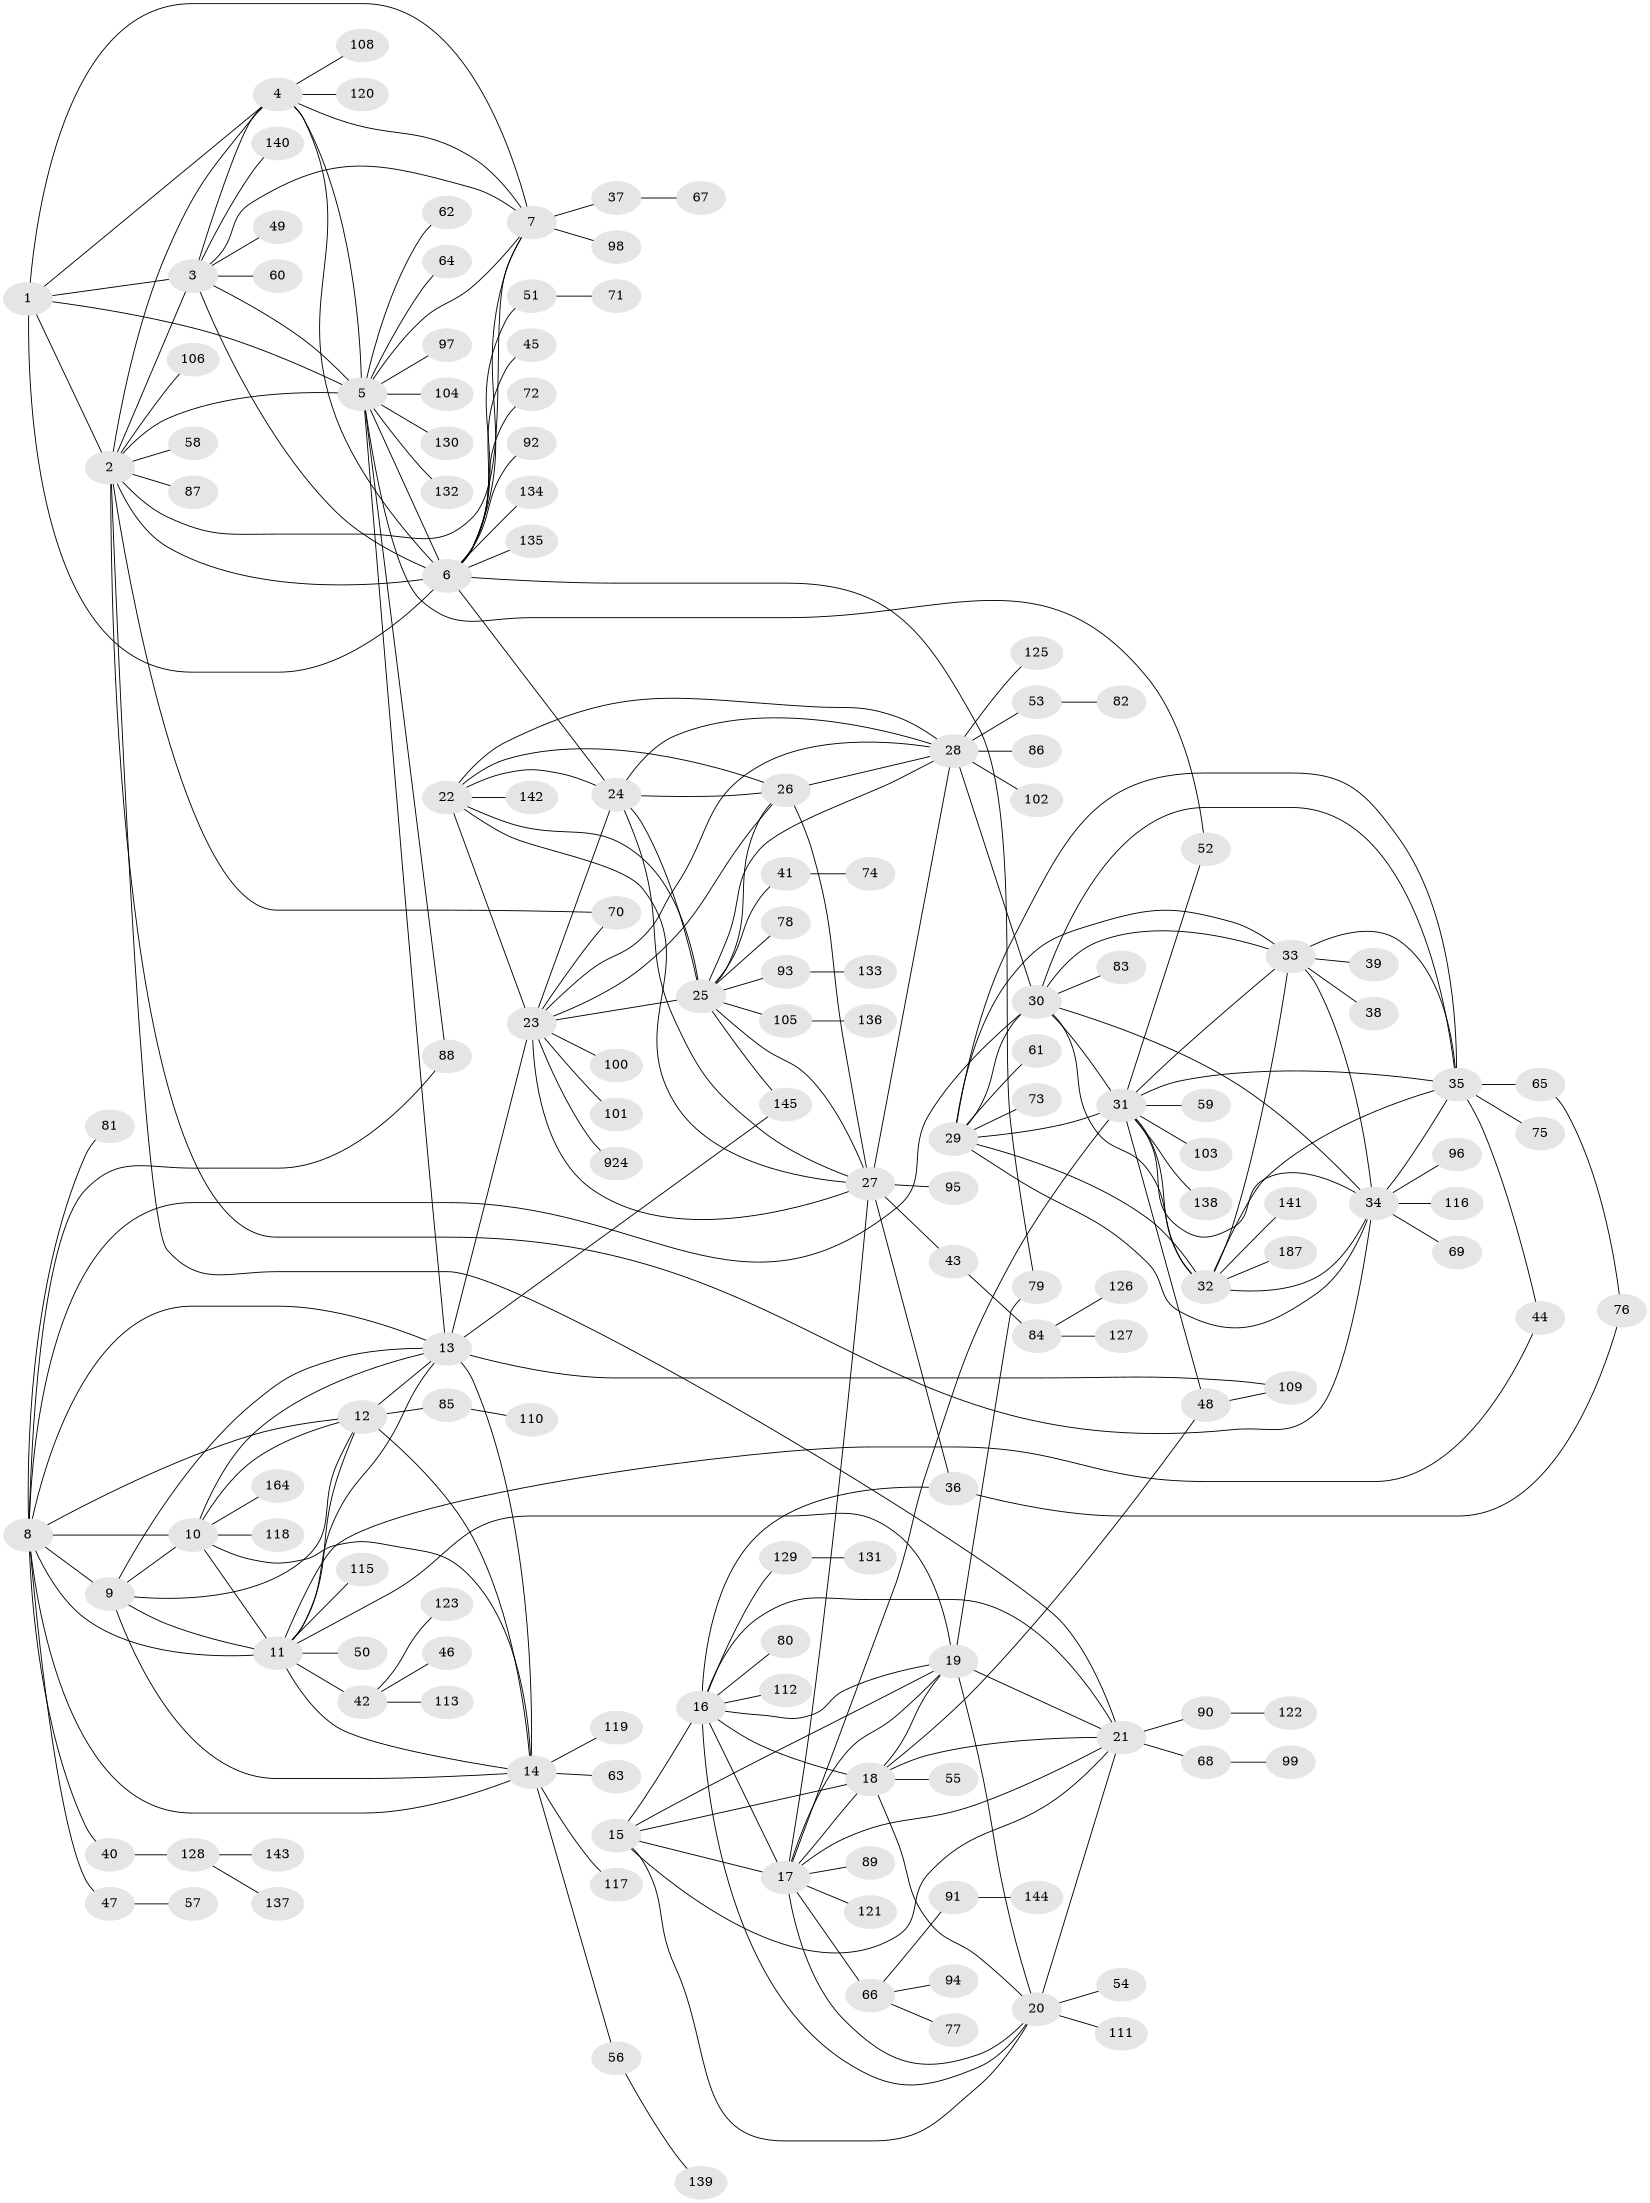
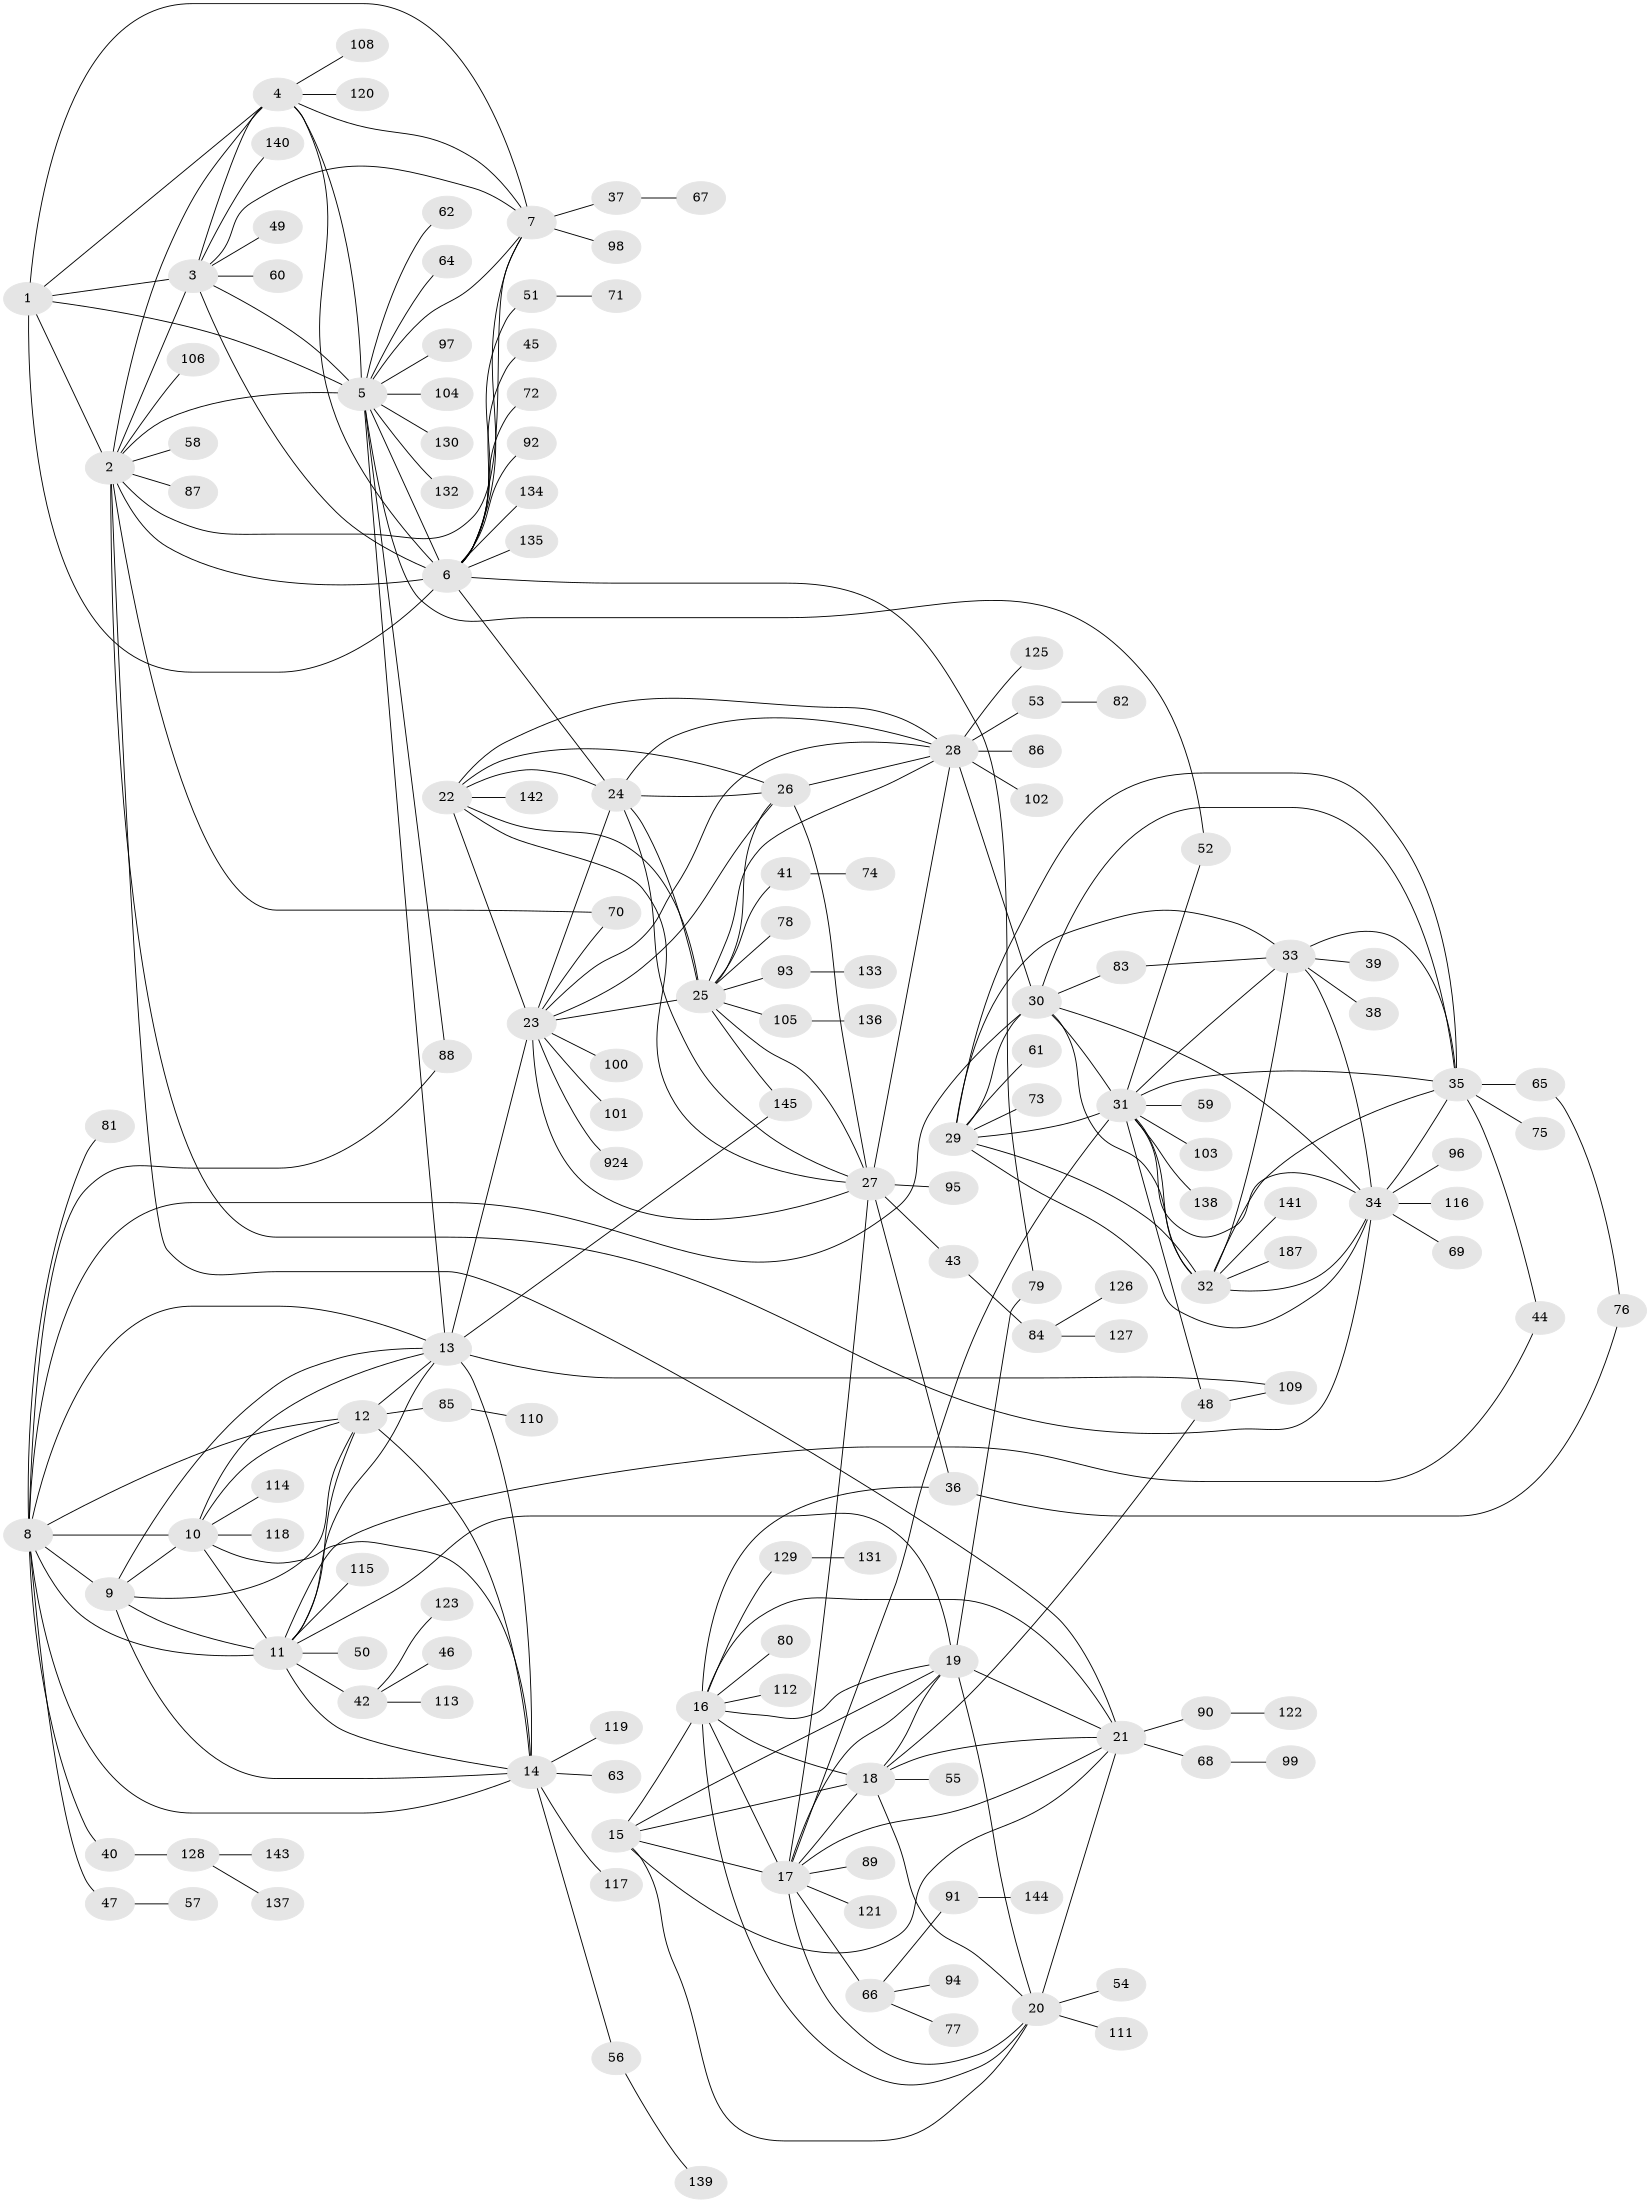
(1149, 931) -> (1206, 962)
(278, 1486) -> (278, 1486)
